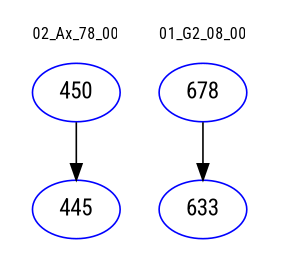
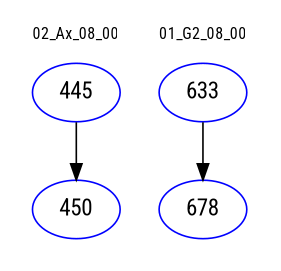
(76, 35) -> (76, 35)
(76, 143) -> (76, 143)
(203, 143) -> (203, 143)
